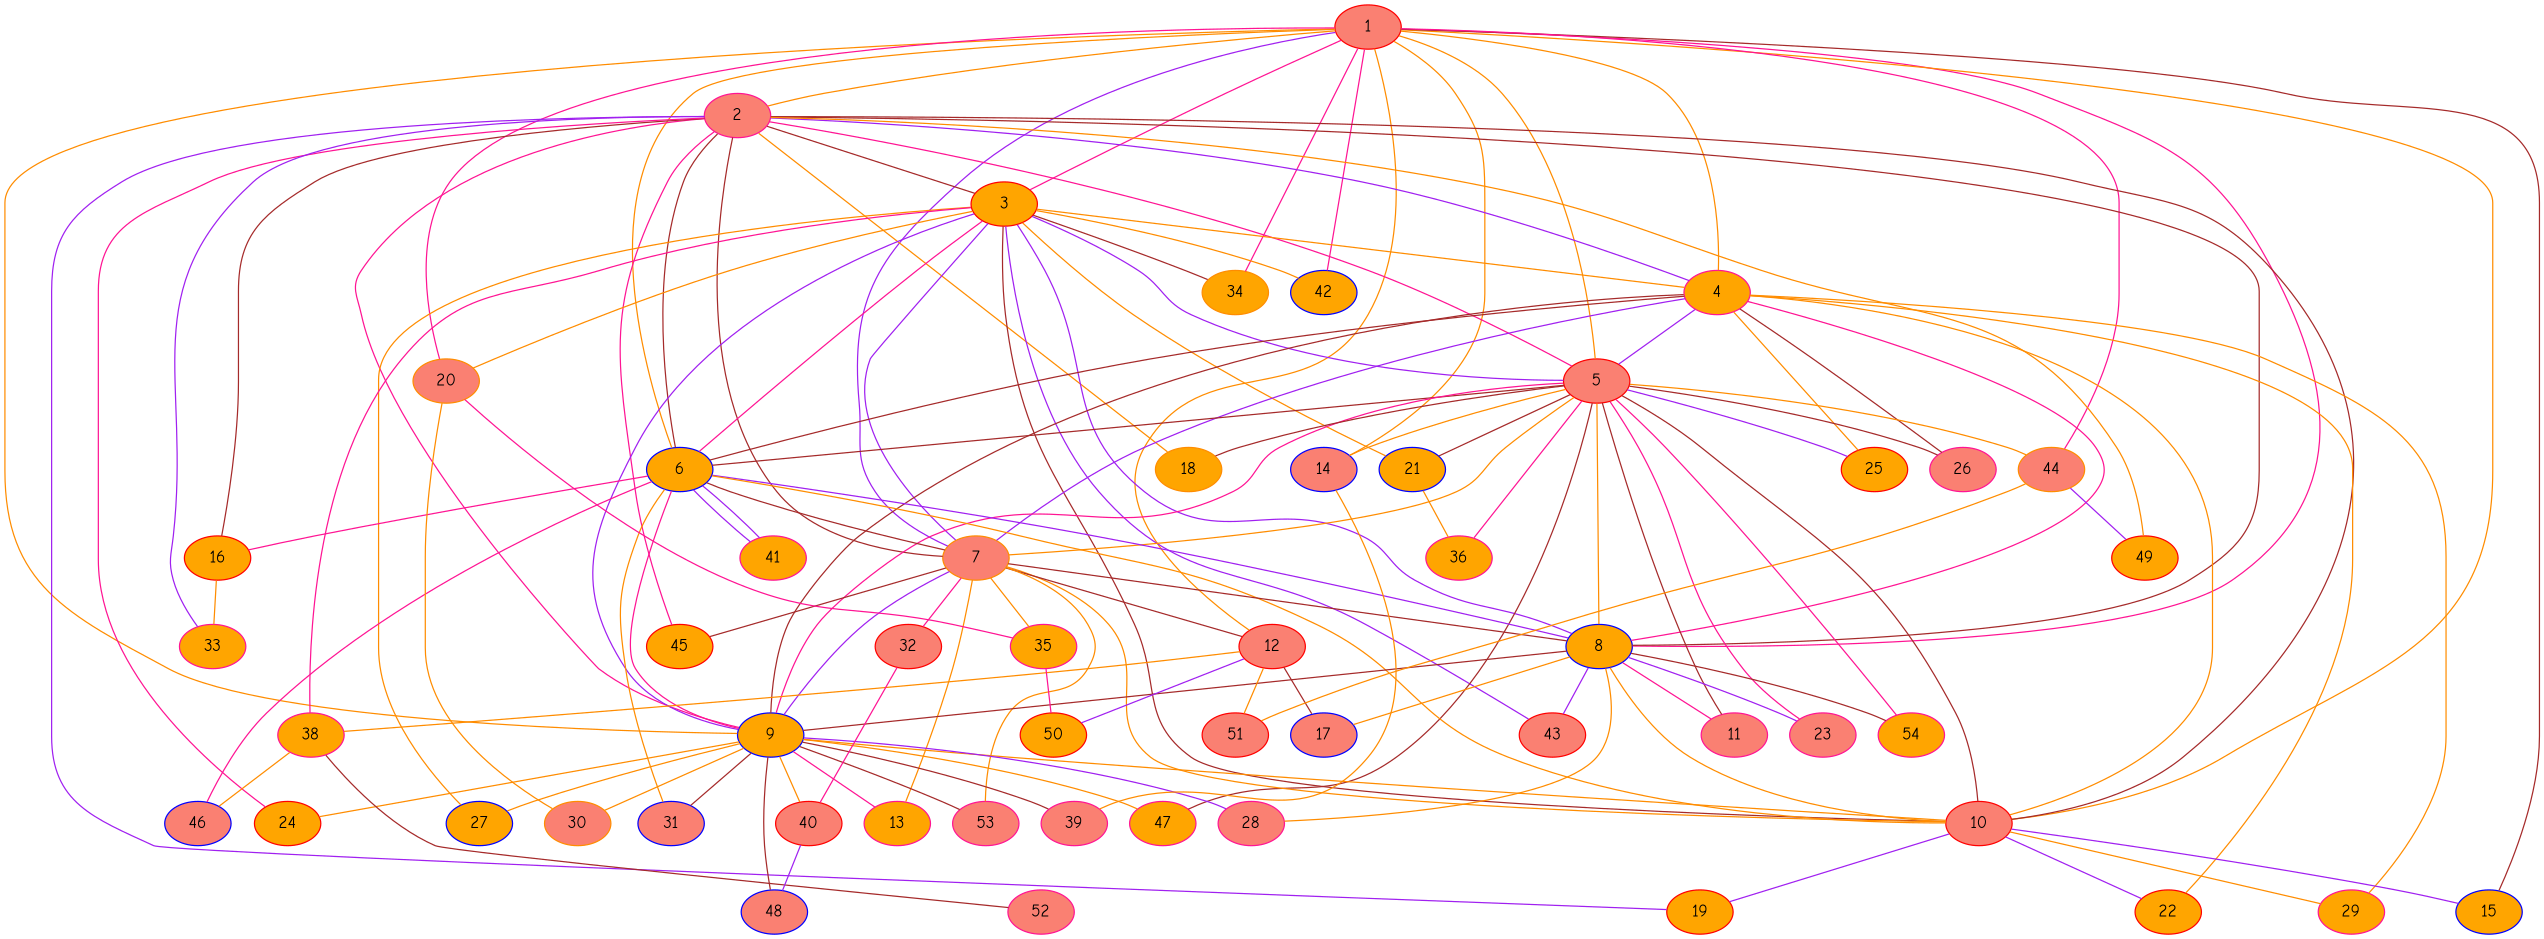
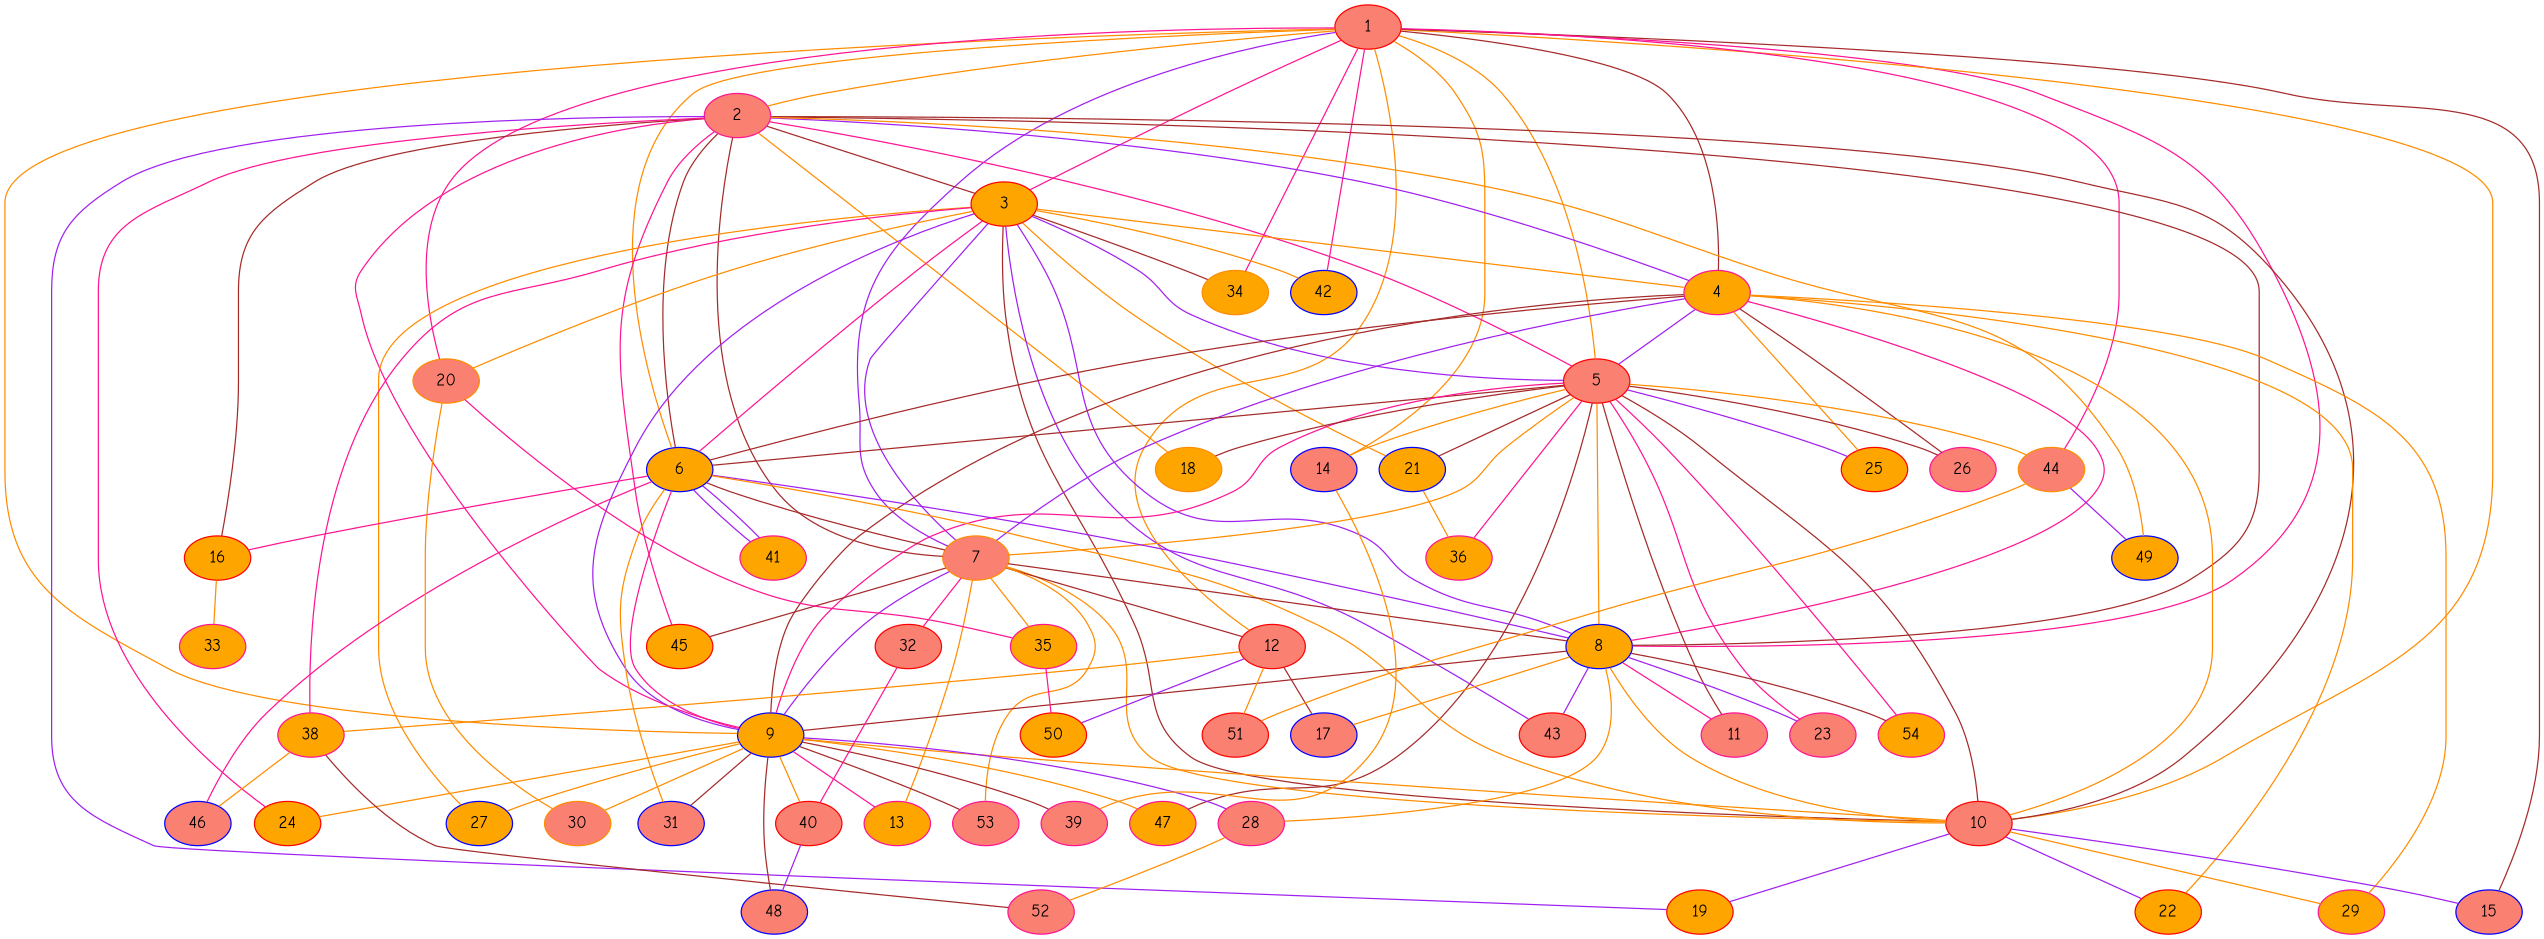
(1629, 73) -> (1629, 73)
(248, 187) -> none
(2145, 558) -> (2145, 558)
none -> (1148, 870)
(2489, 912) -> (2489, 912)
